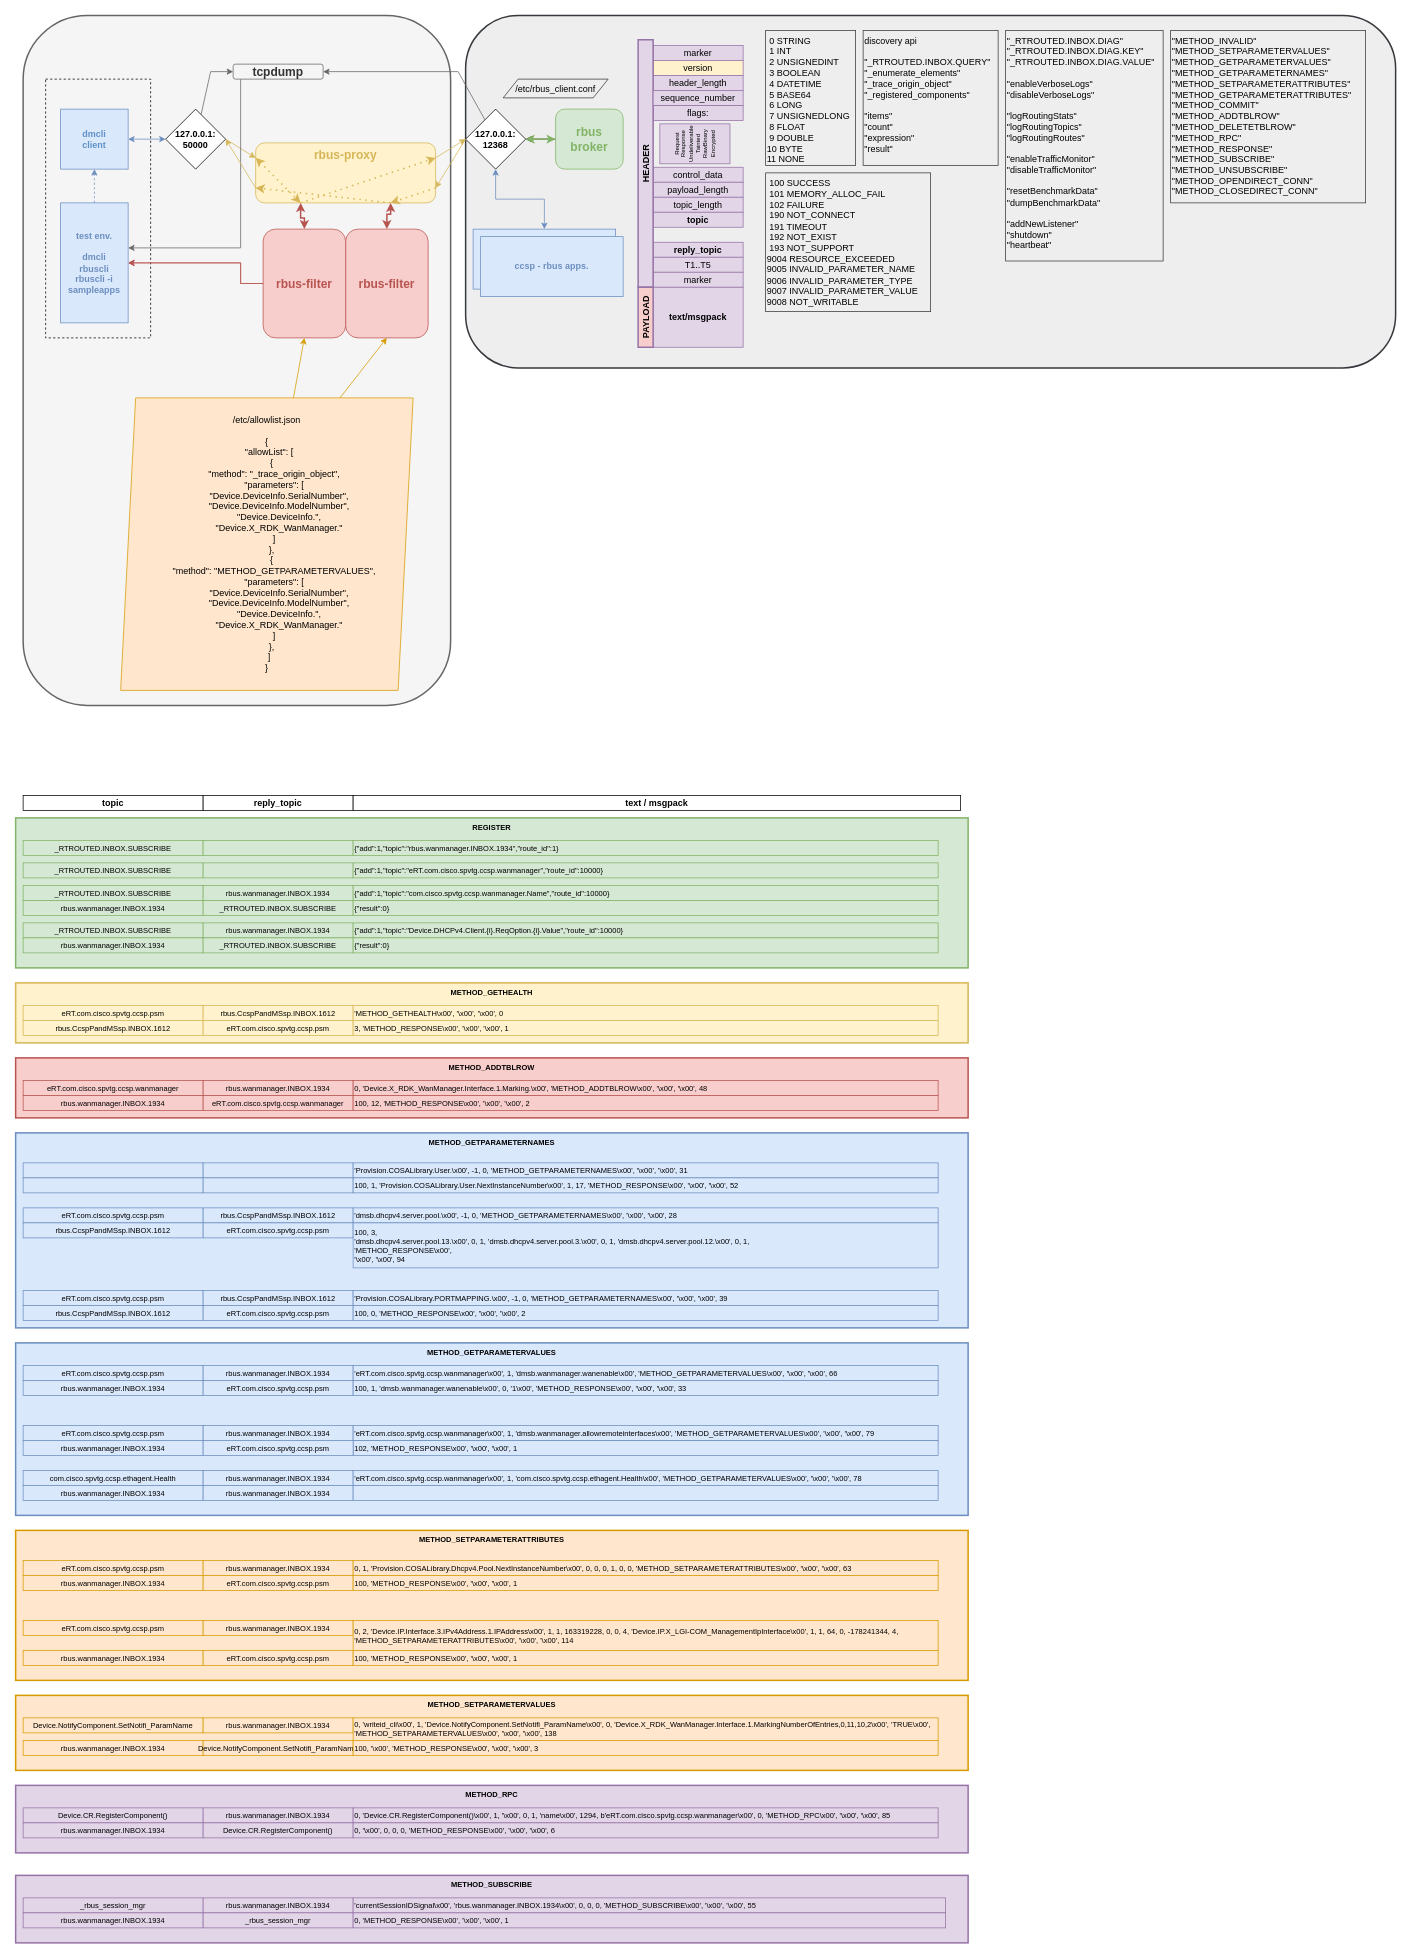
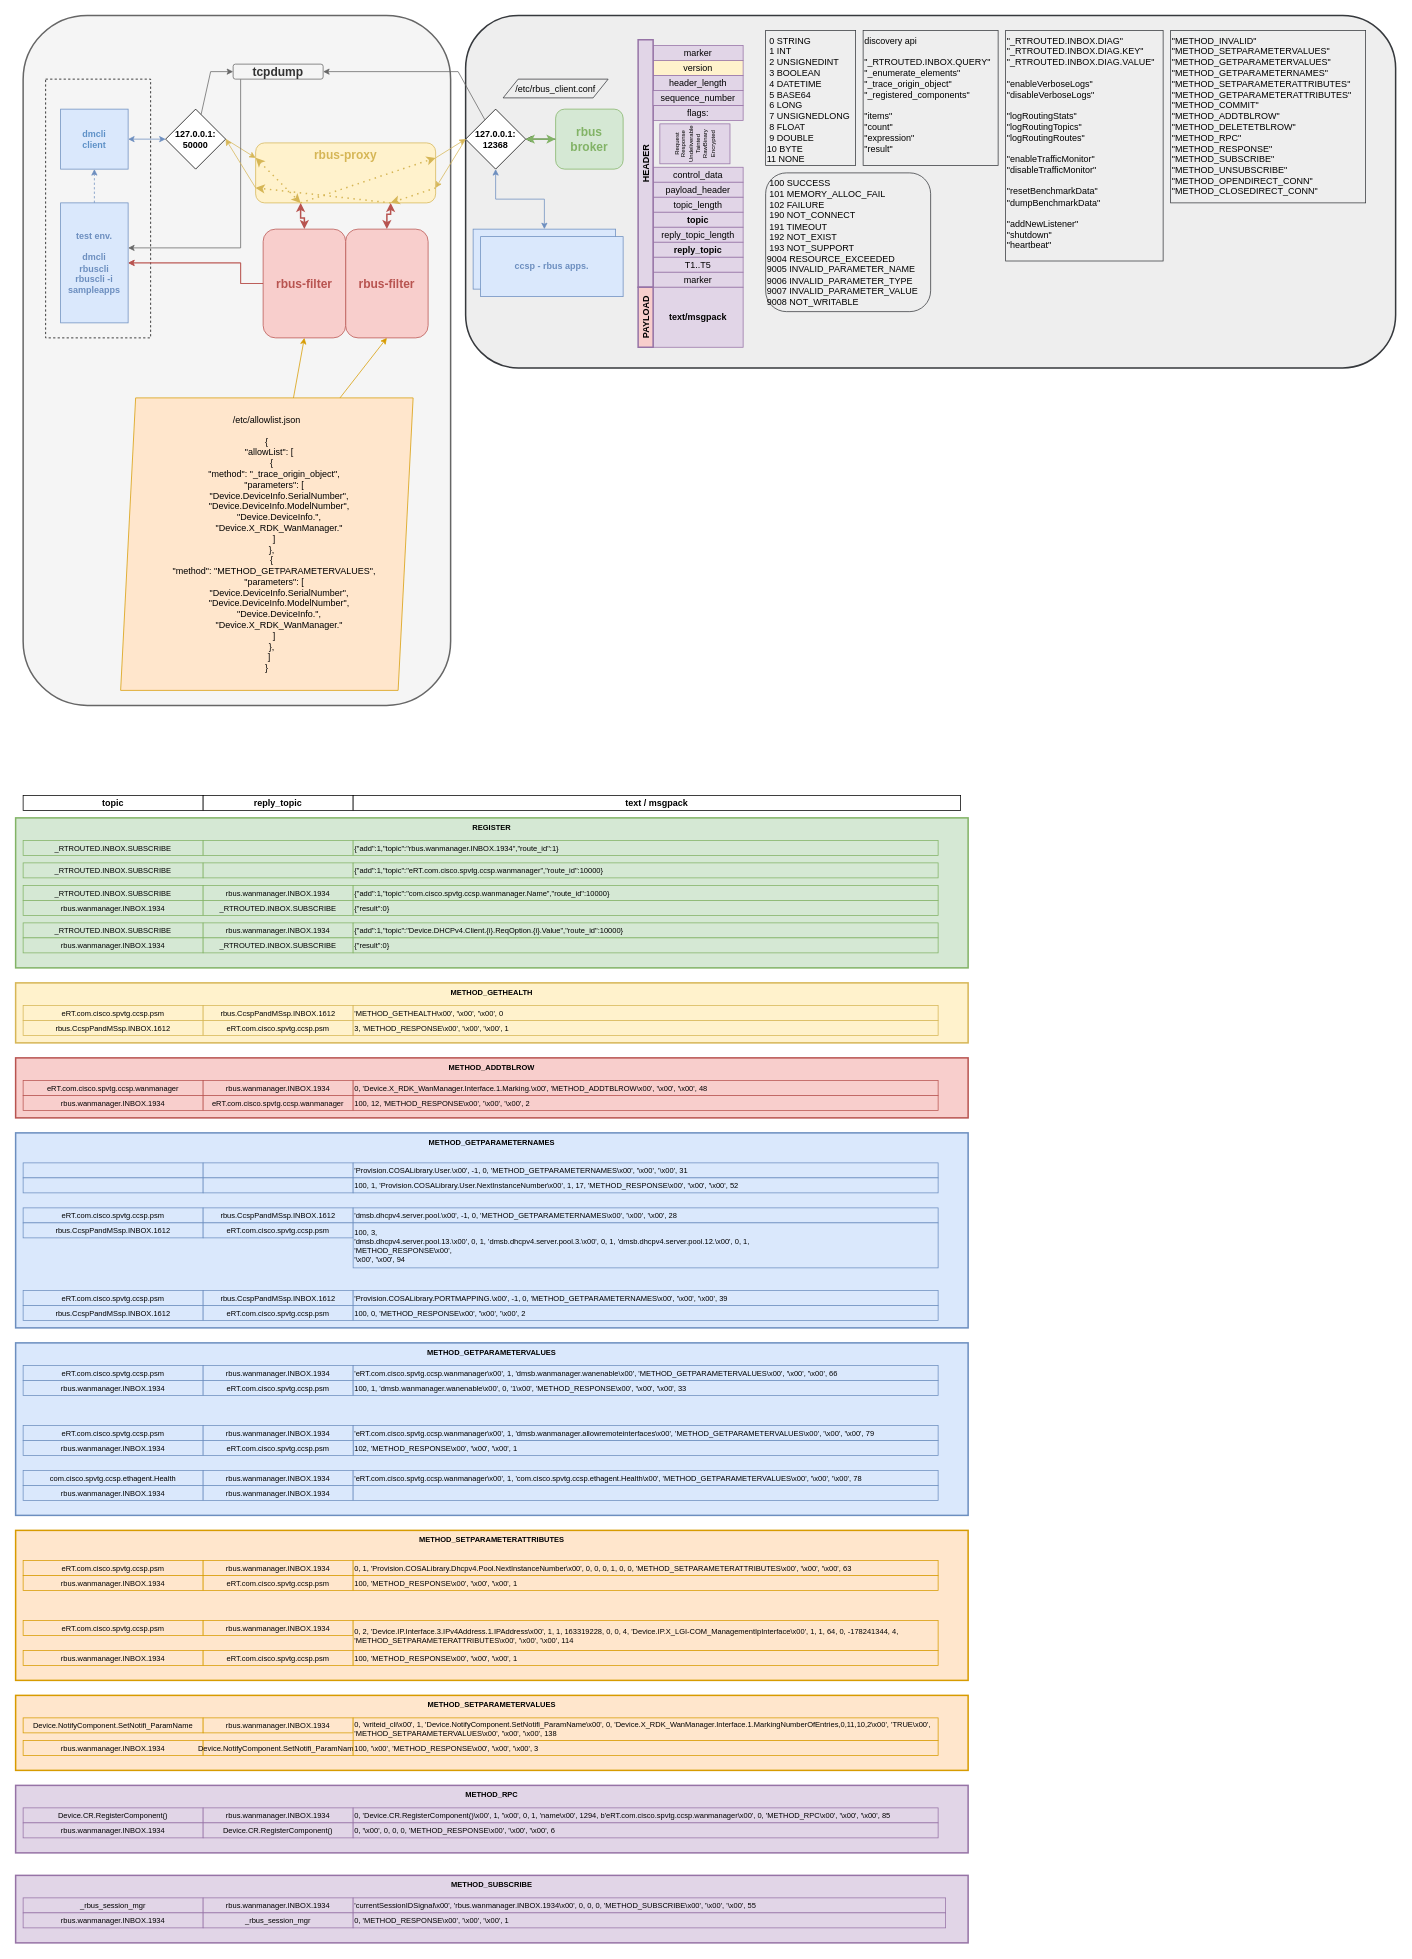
(698, 190) -> (698, 190)
none -> (698, 235)
(848, 242) -> (848, 242)
